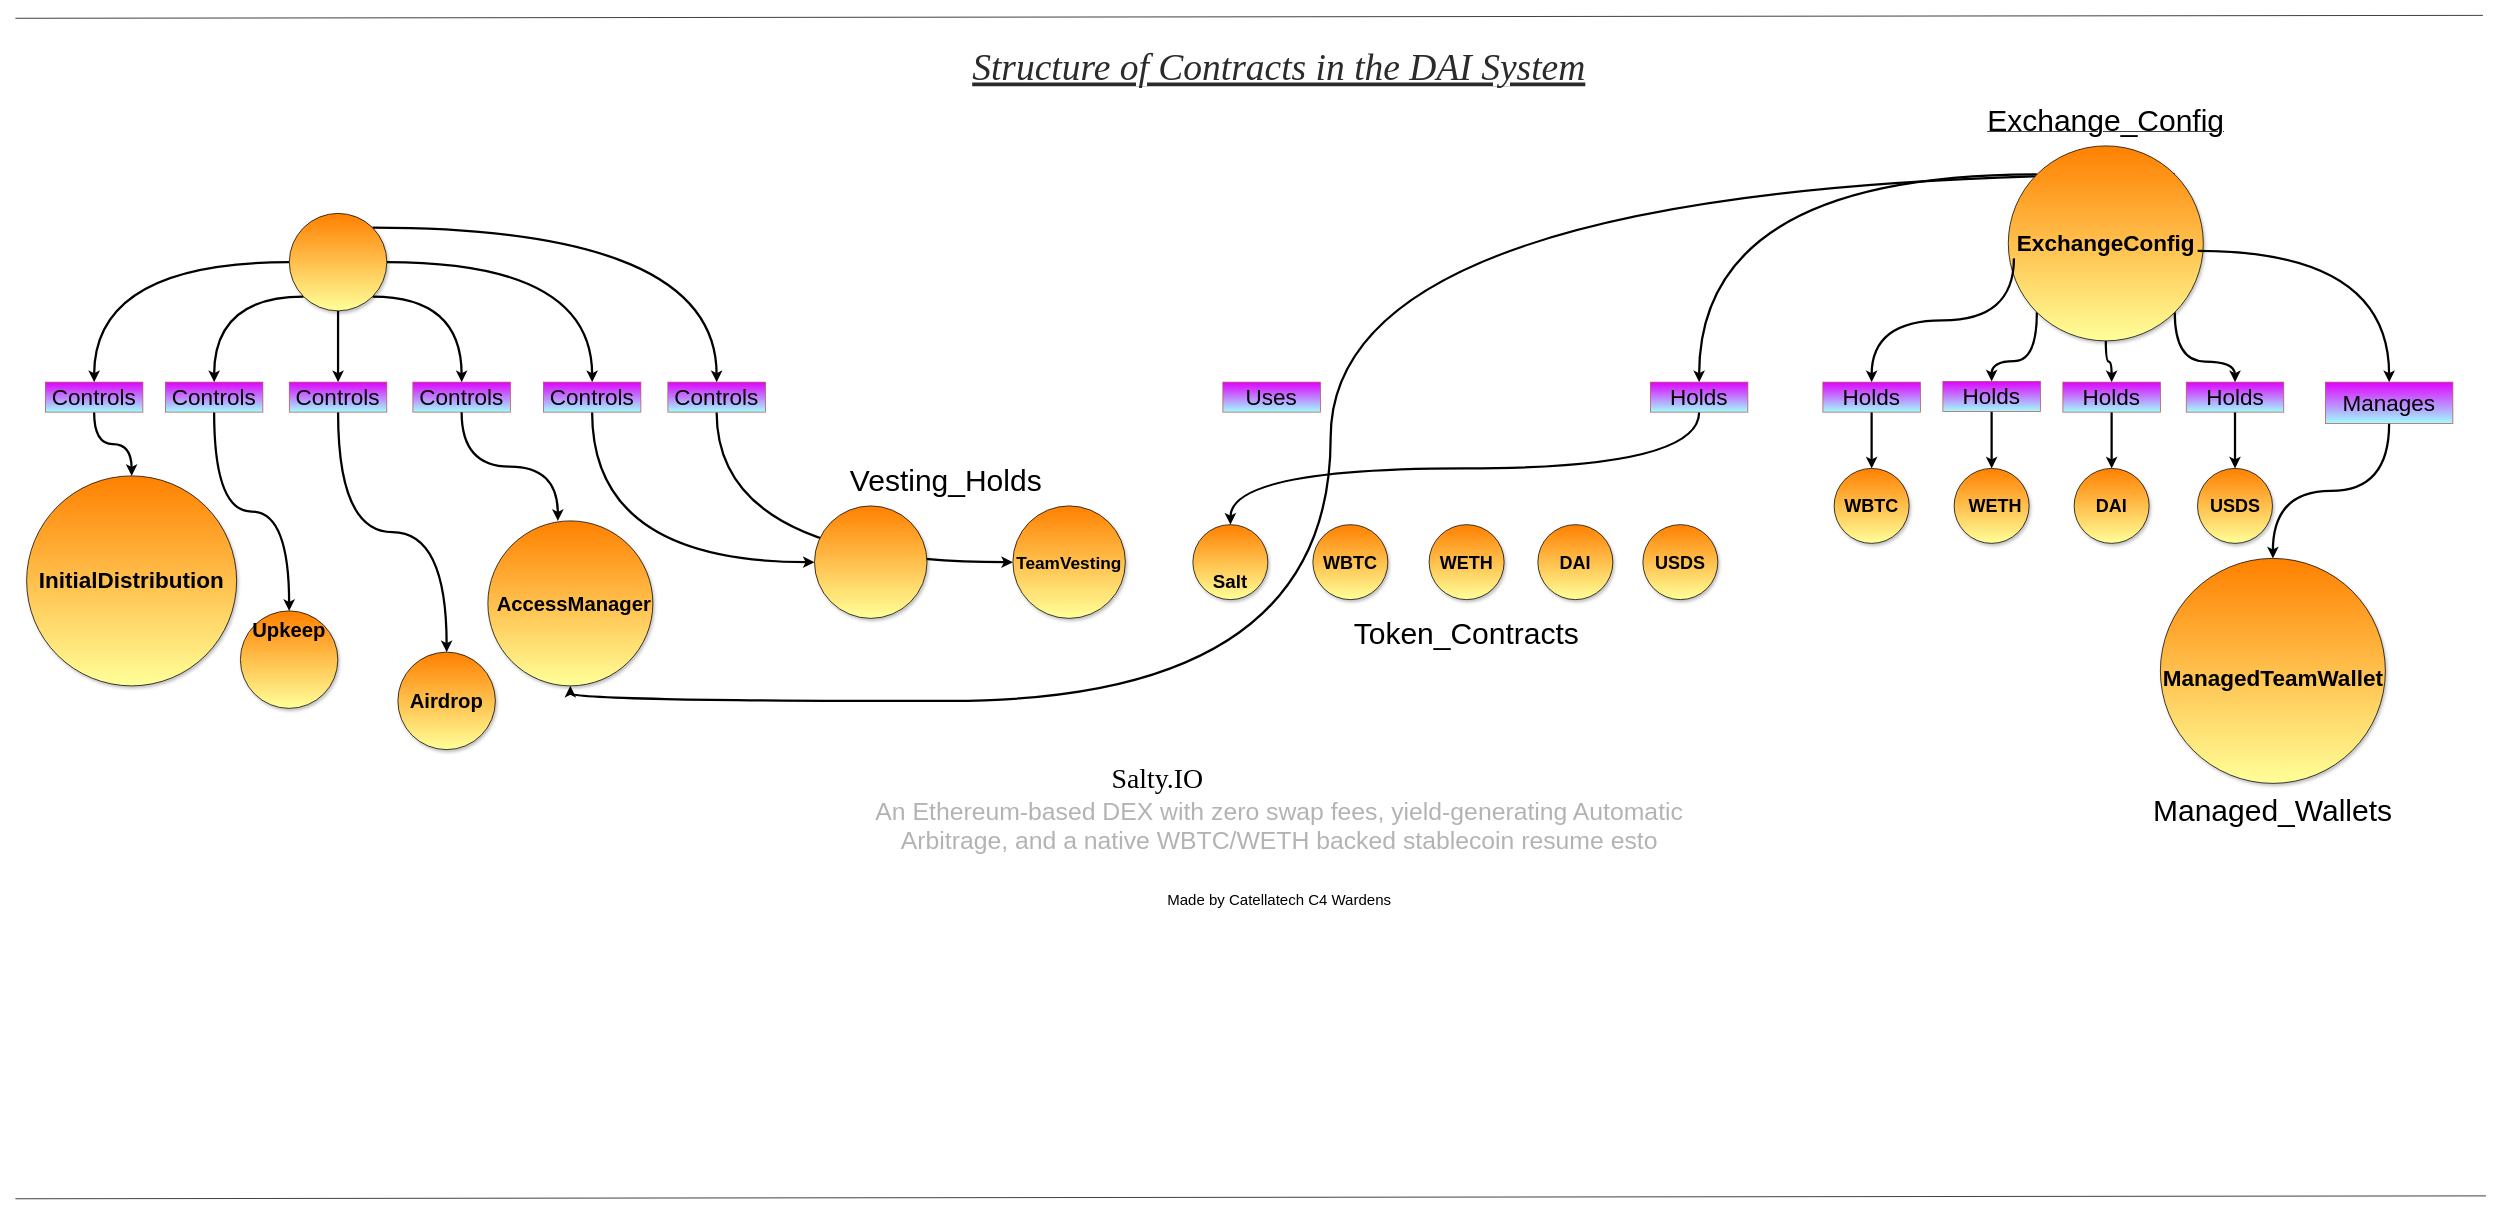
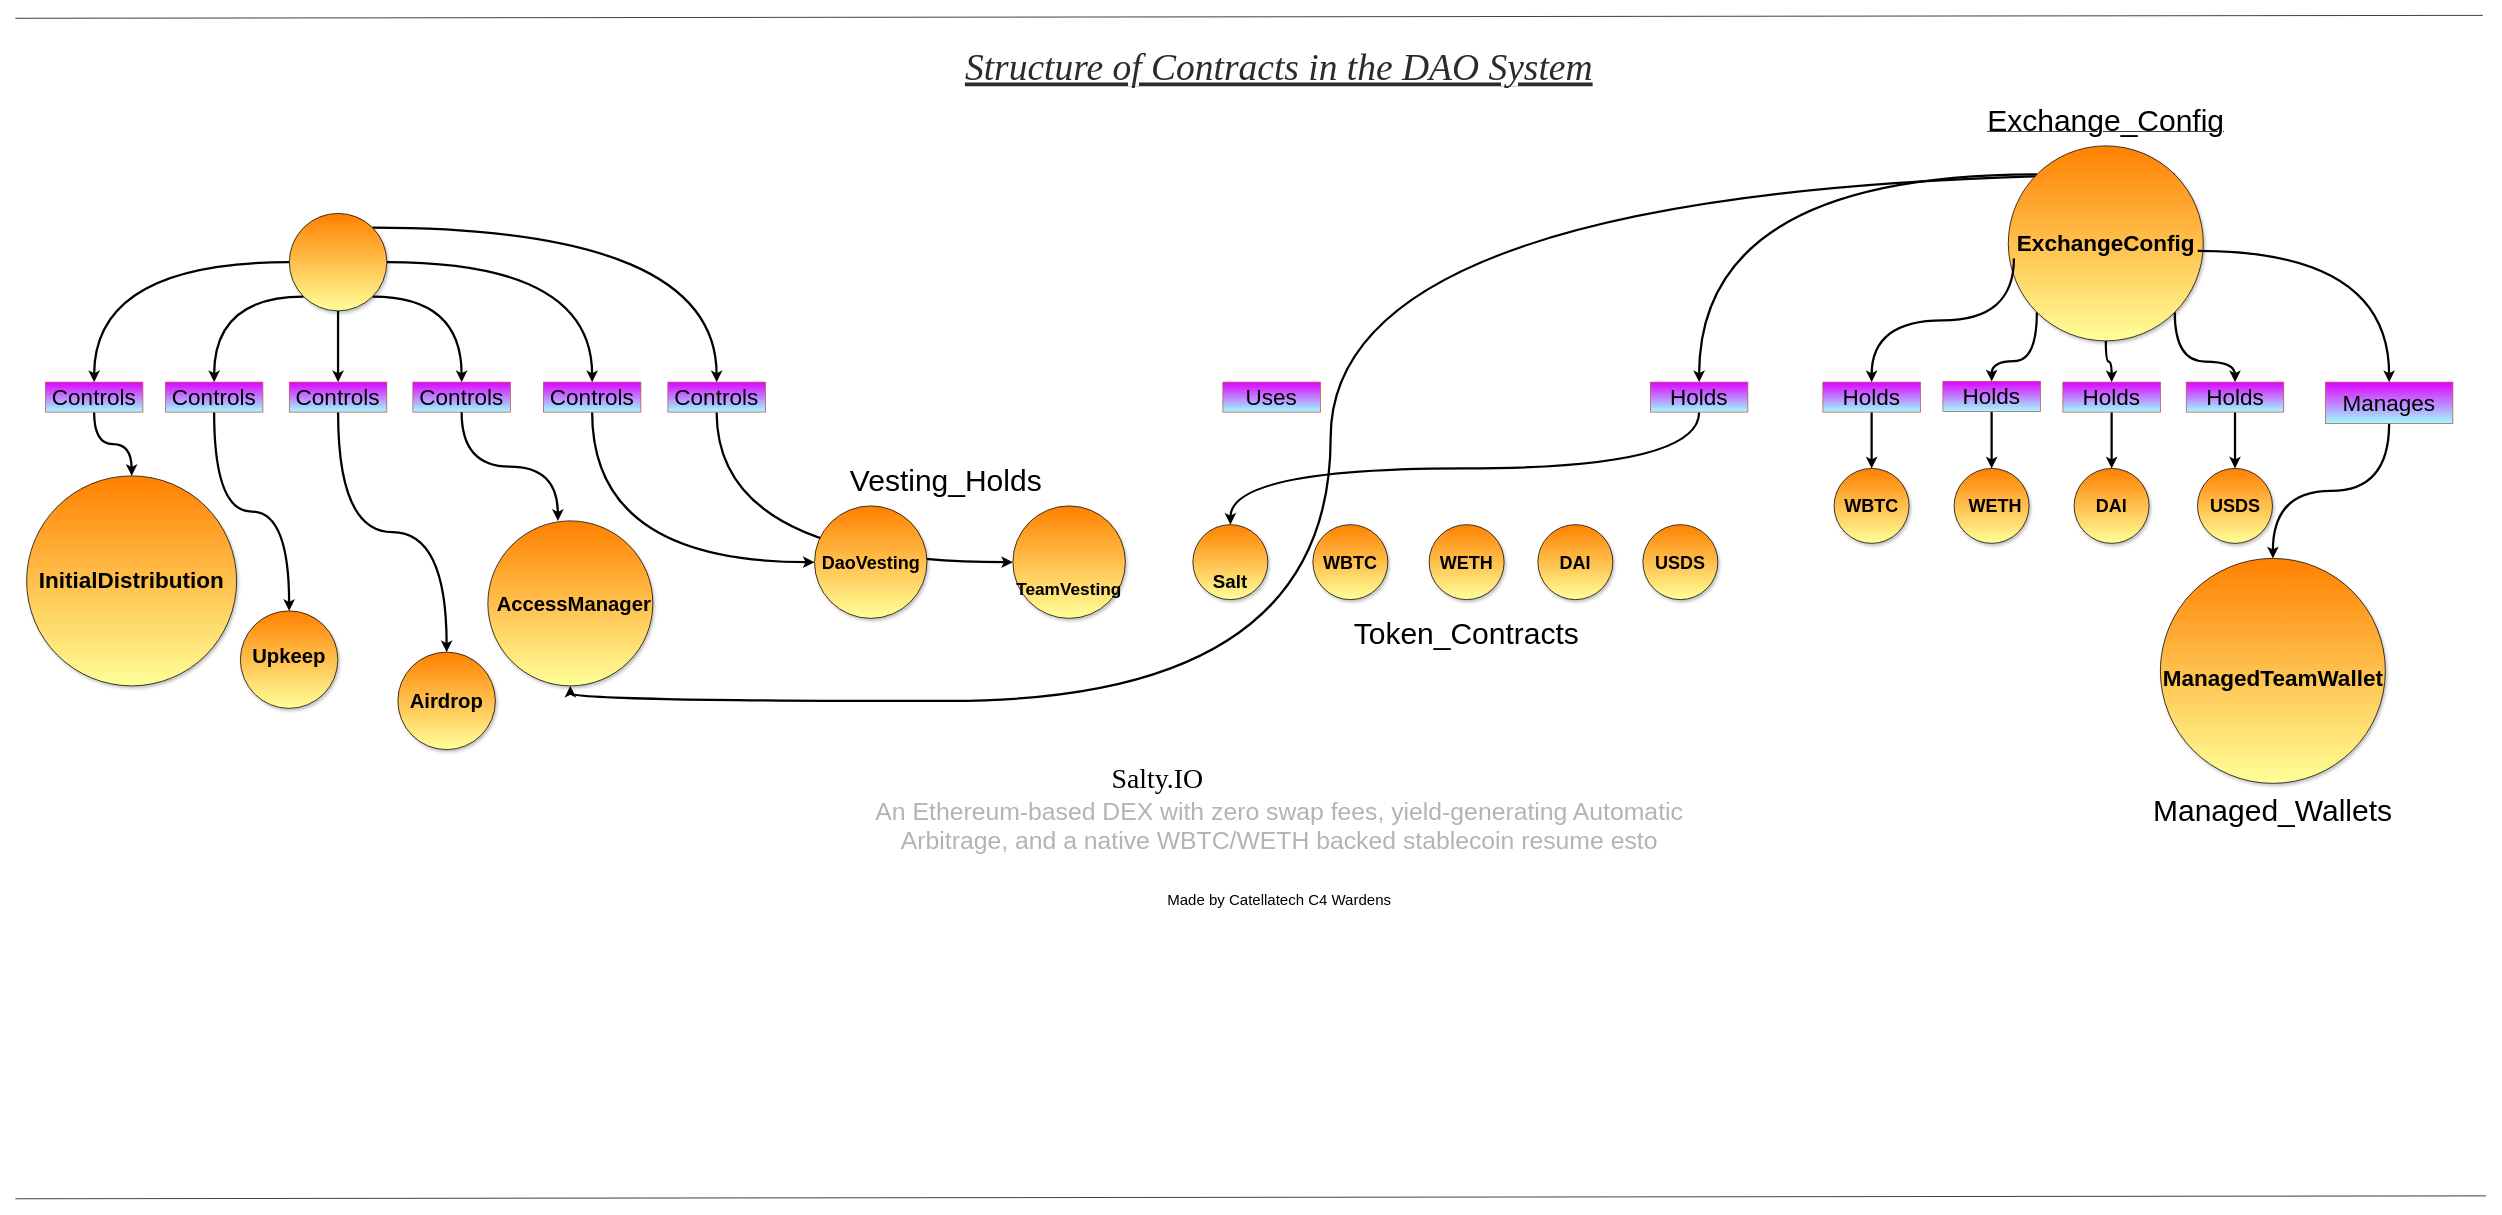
(1279, 67) -> (1279, 67)
none -> (871, 562)
(1069, 562) -> (1069, 588)
(289, 630) -> (289, 656)
